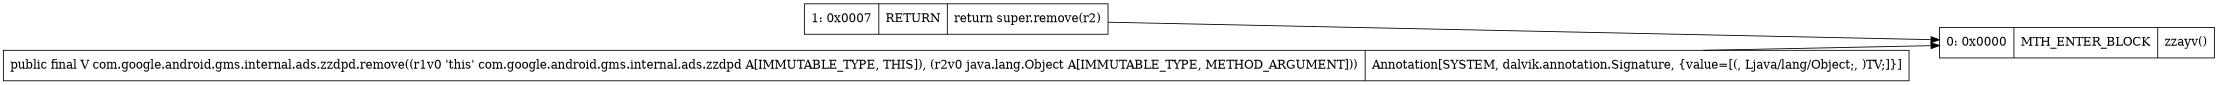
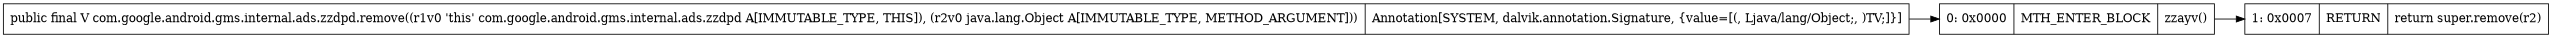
(1519, 31) -> (2225, 19)
